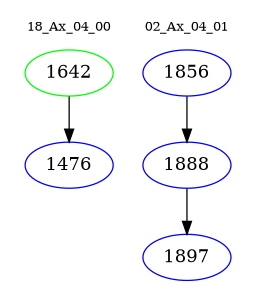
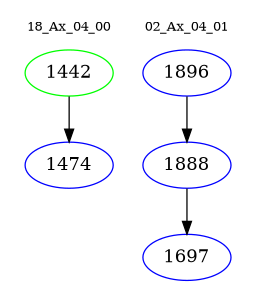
(69, 73) -> (69, 73)
(187, 73) -> (187, 73)
(69, 165) -> (69, 165)
(187, 257) -> (187, 257)
